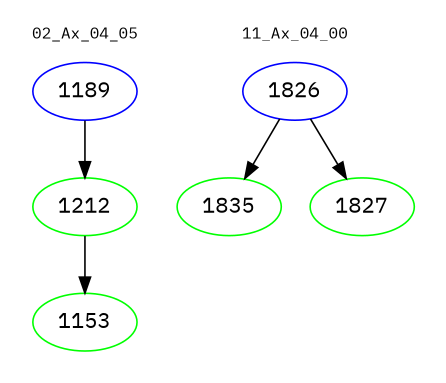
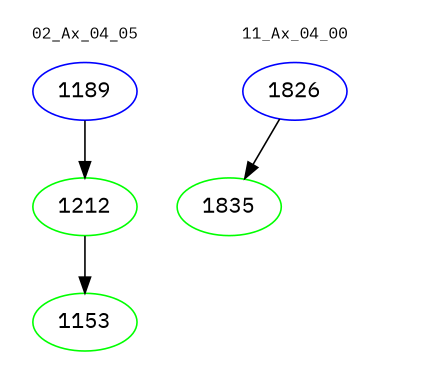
(362, 207) -> none
